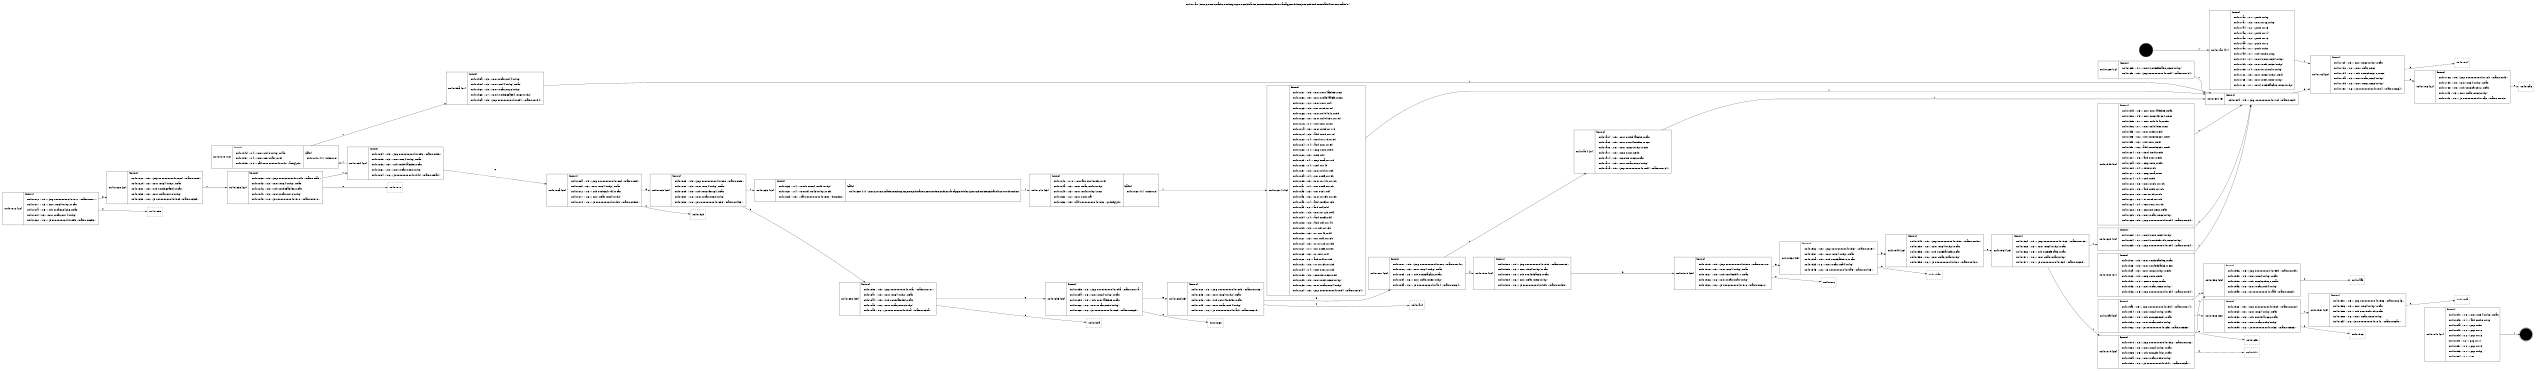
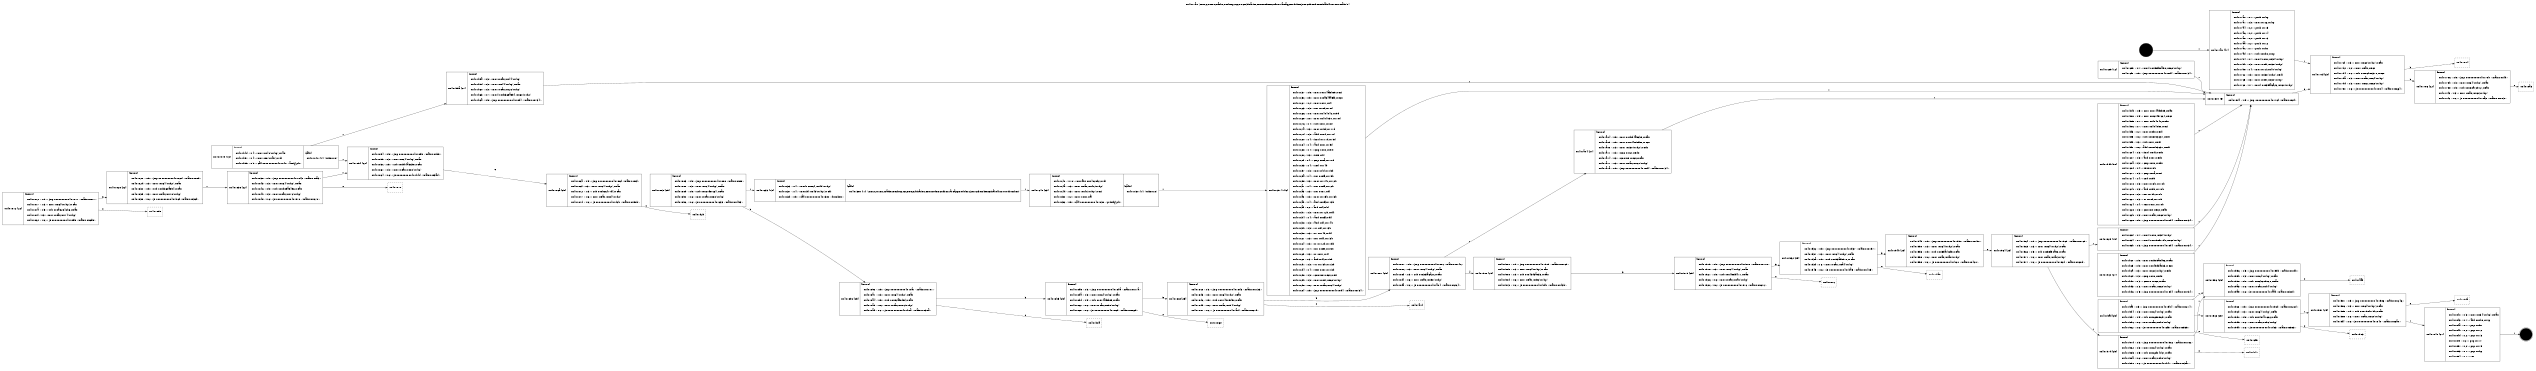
(344, 163) -> (342, 161)
(645, 190) -> none
none -> (2414, 323)
